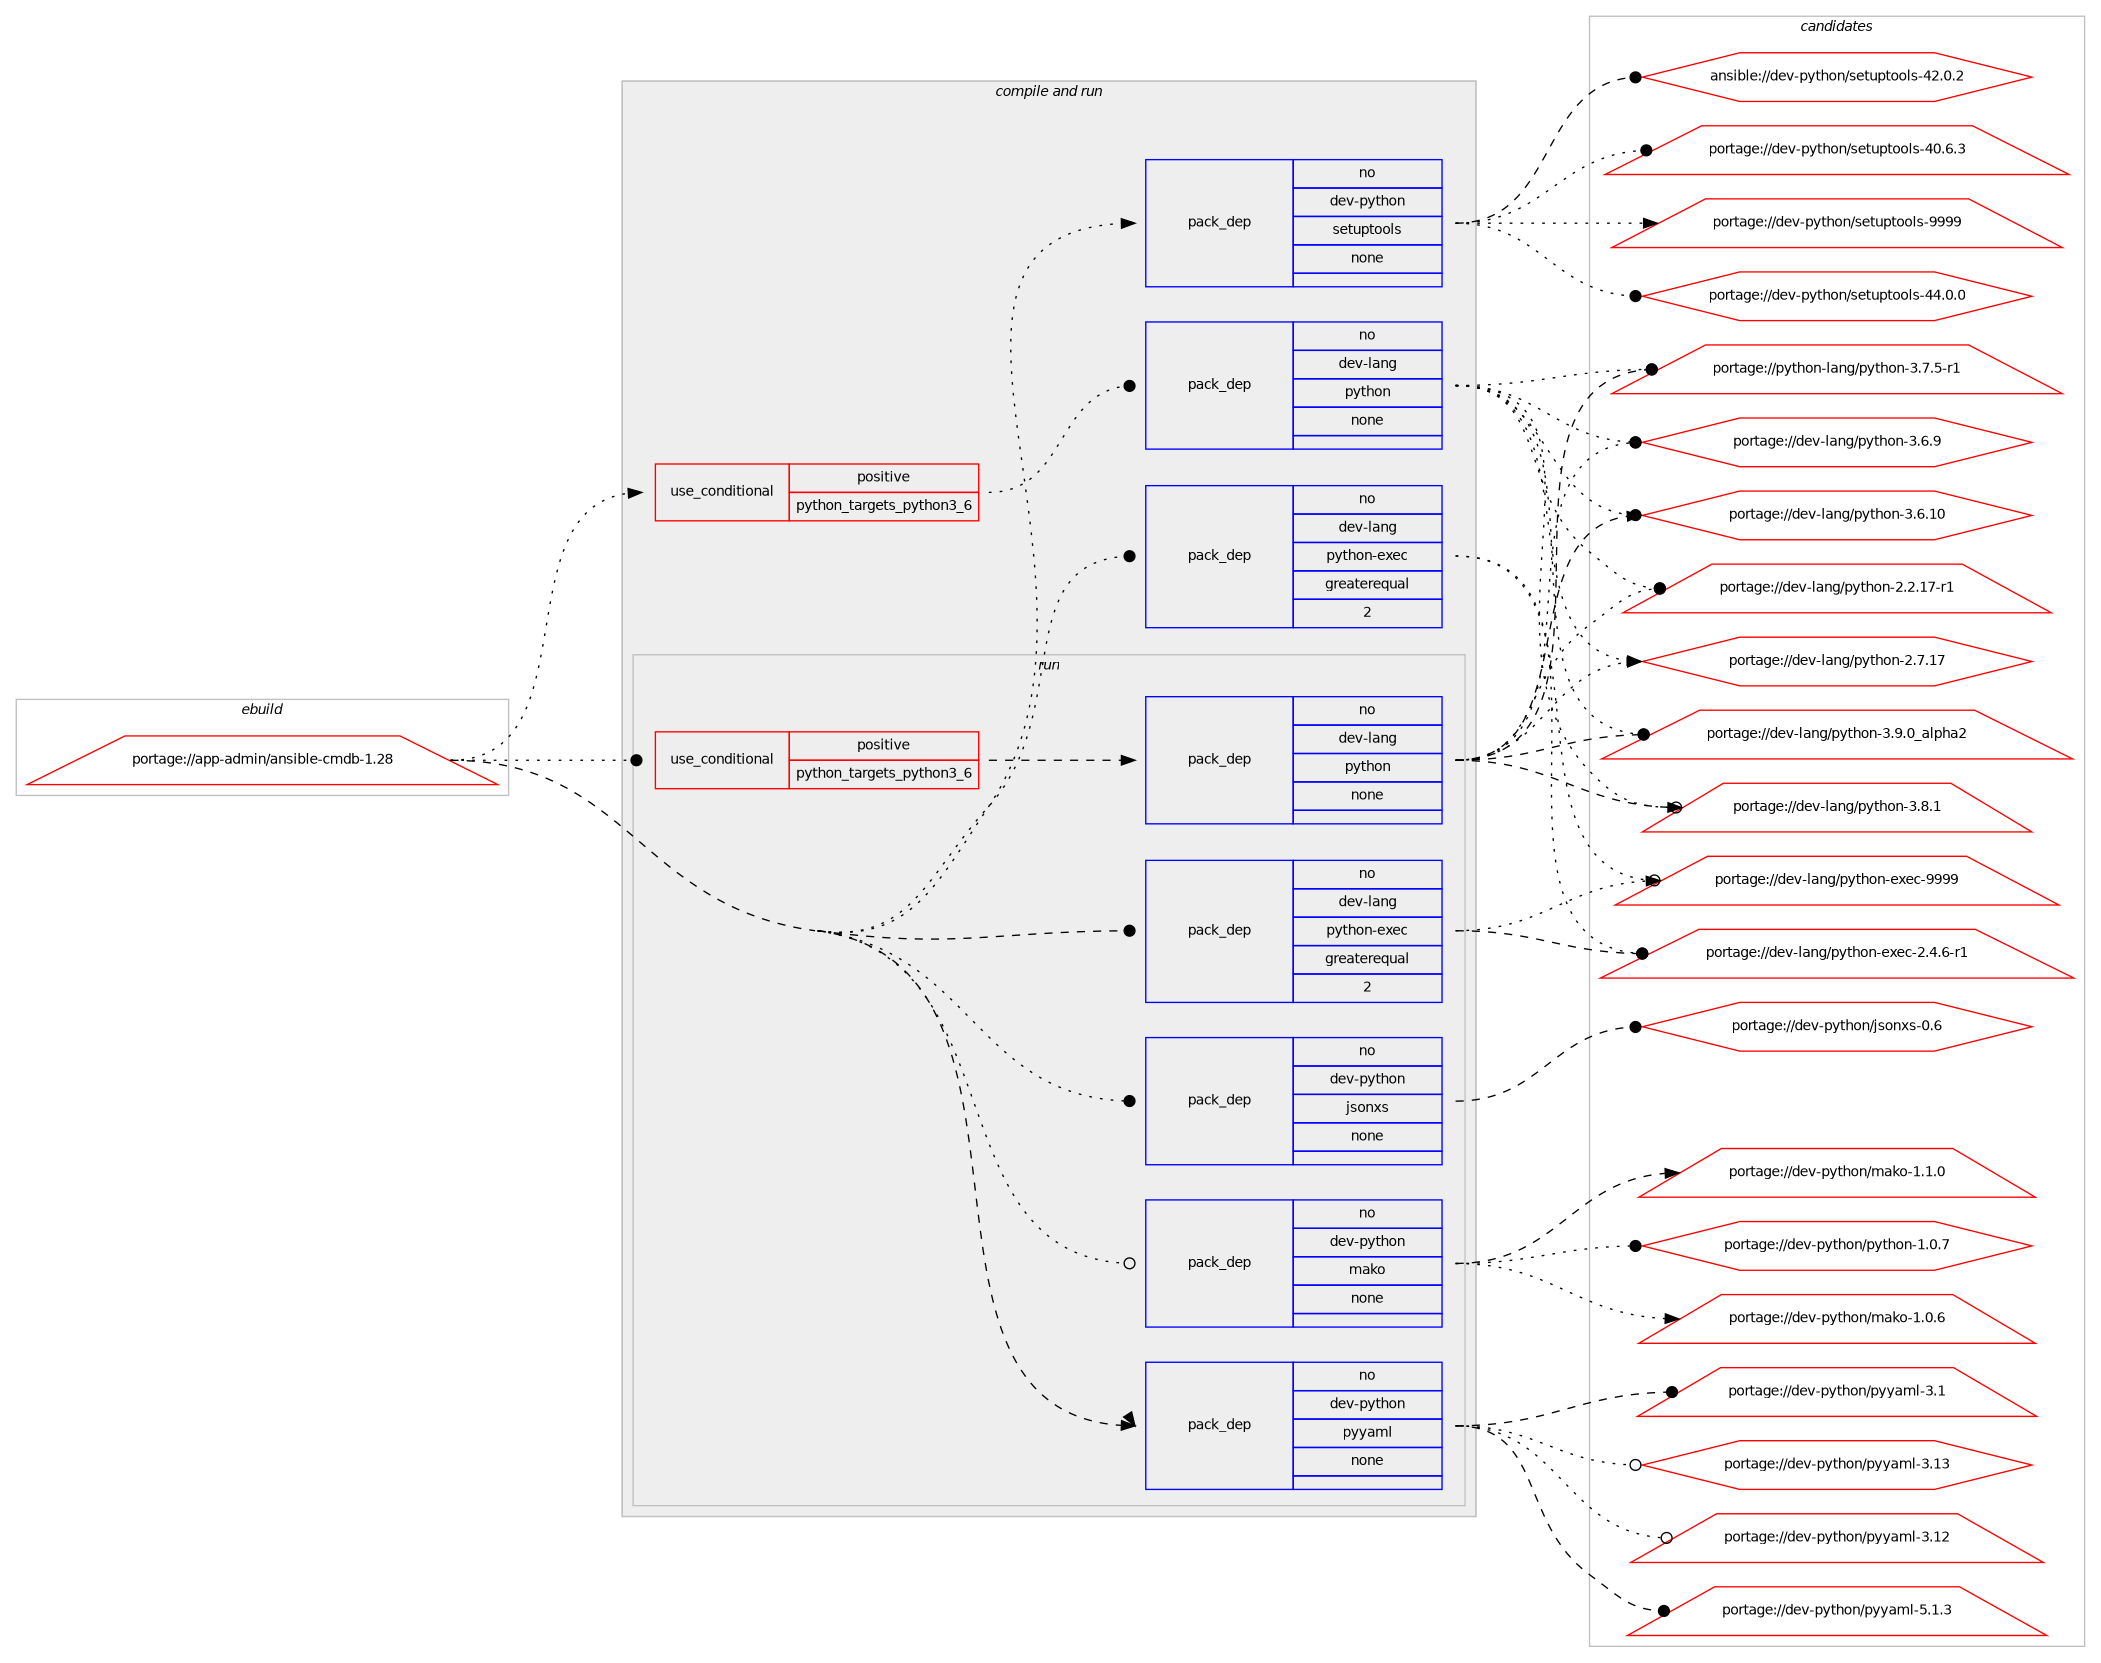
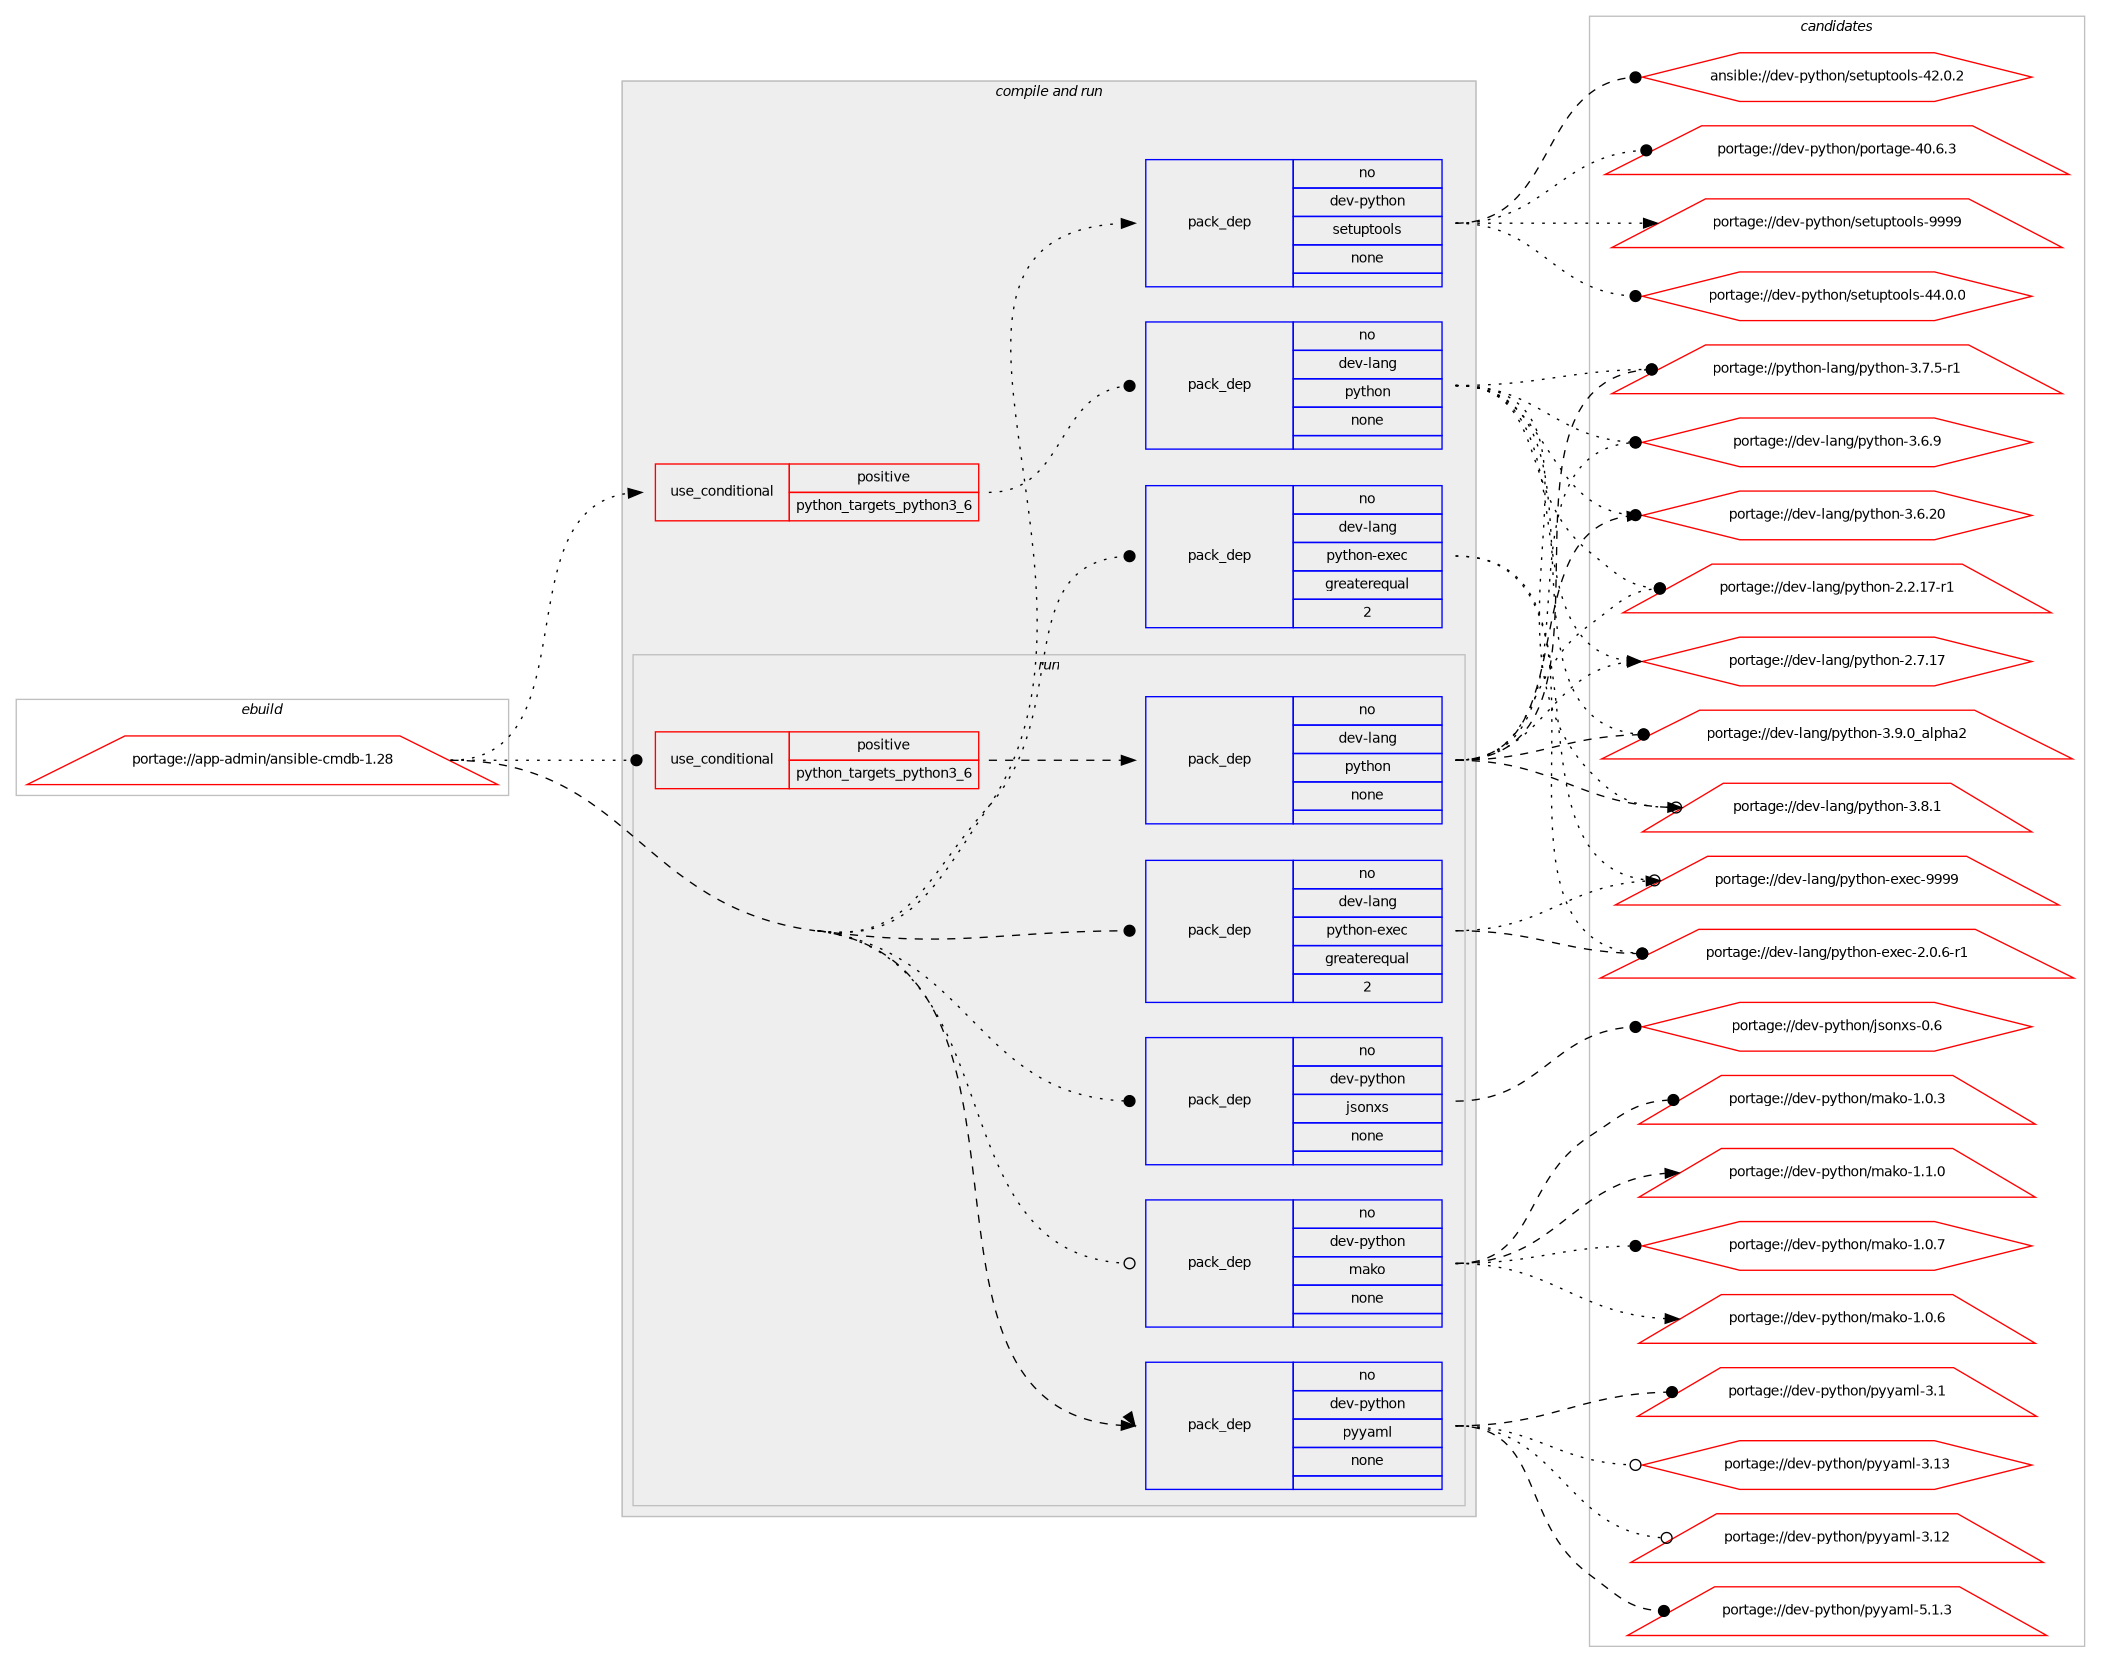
(1837, 150) -> (1837, 150)
(1837, 515) -> (1837, 515)
(1837, 954) -> (1837, 954)
none -> (1837, 1100)
(1837, 1246) -> (1837, 1246)
